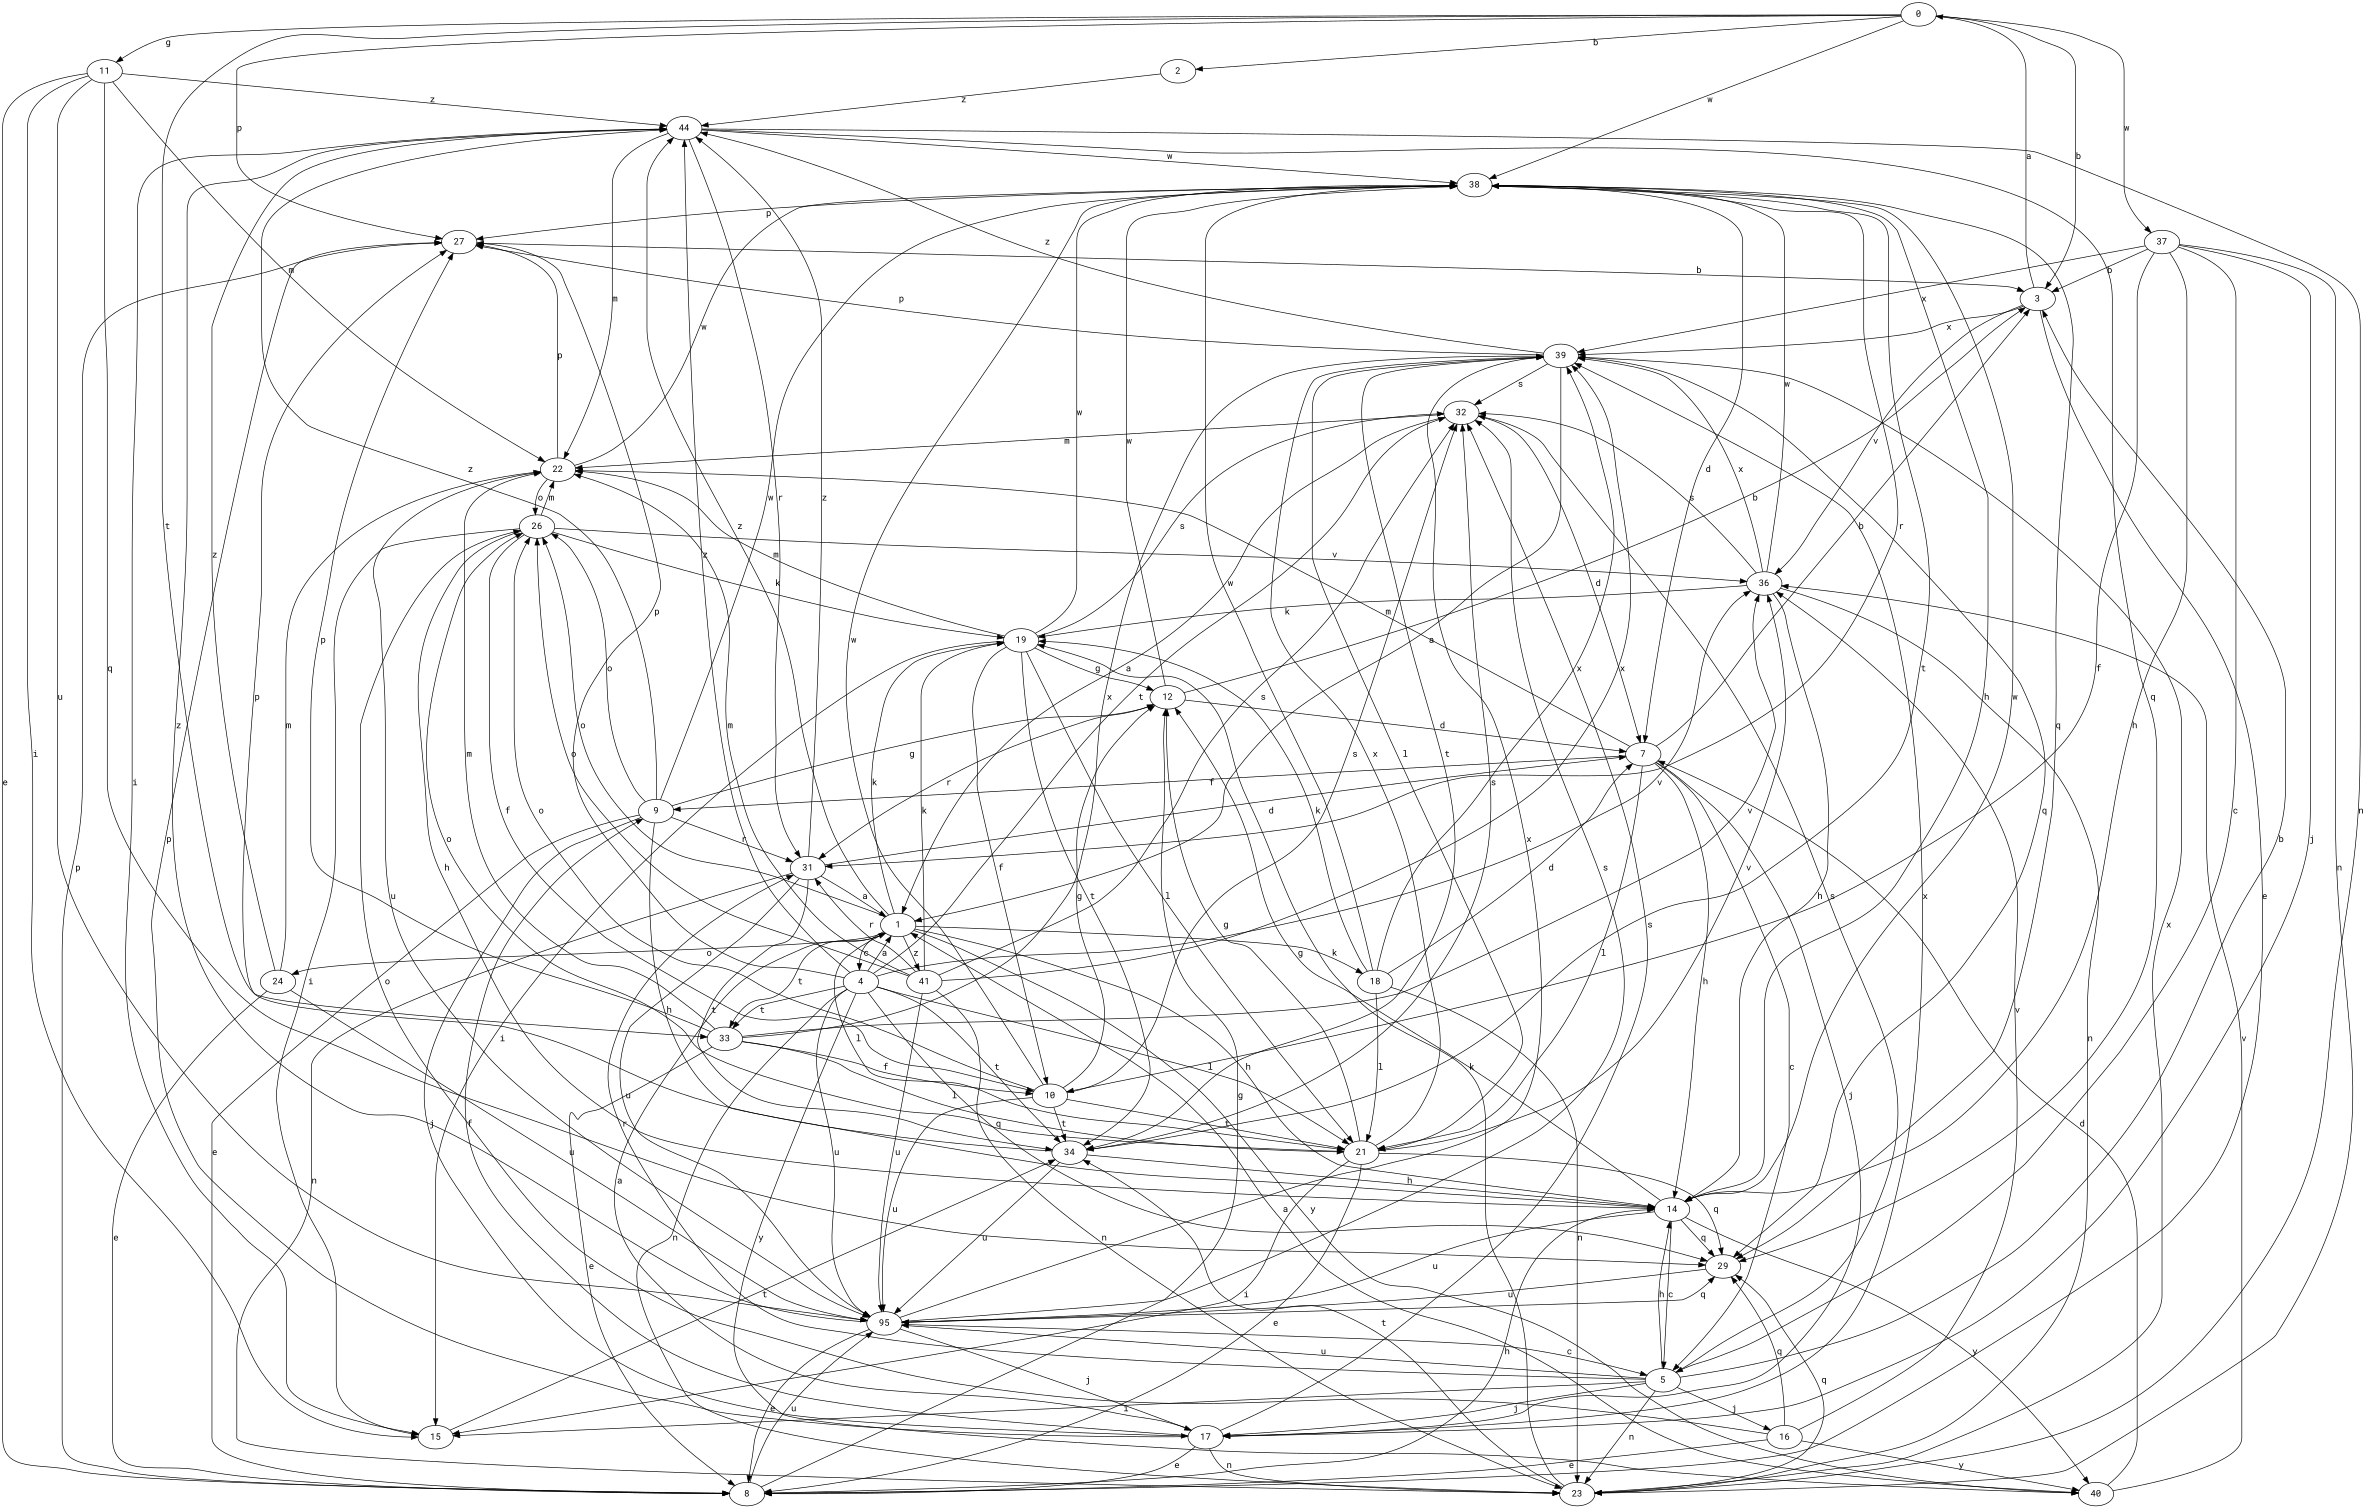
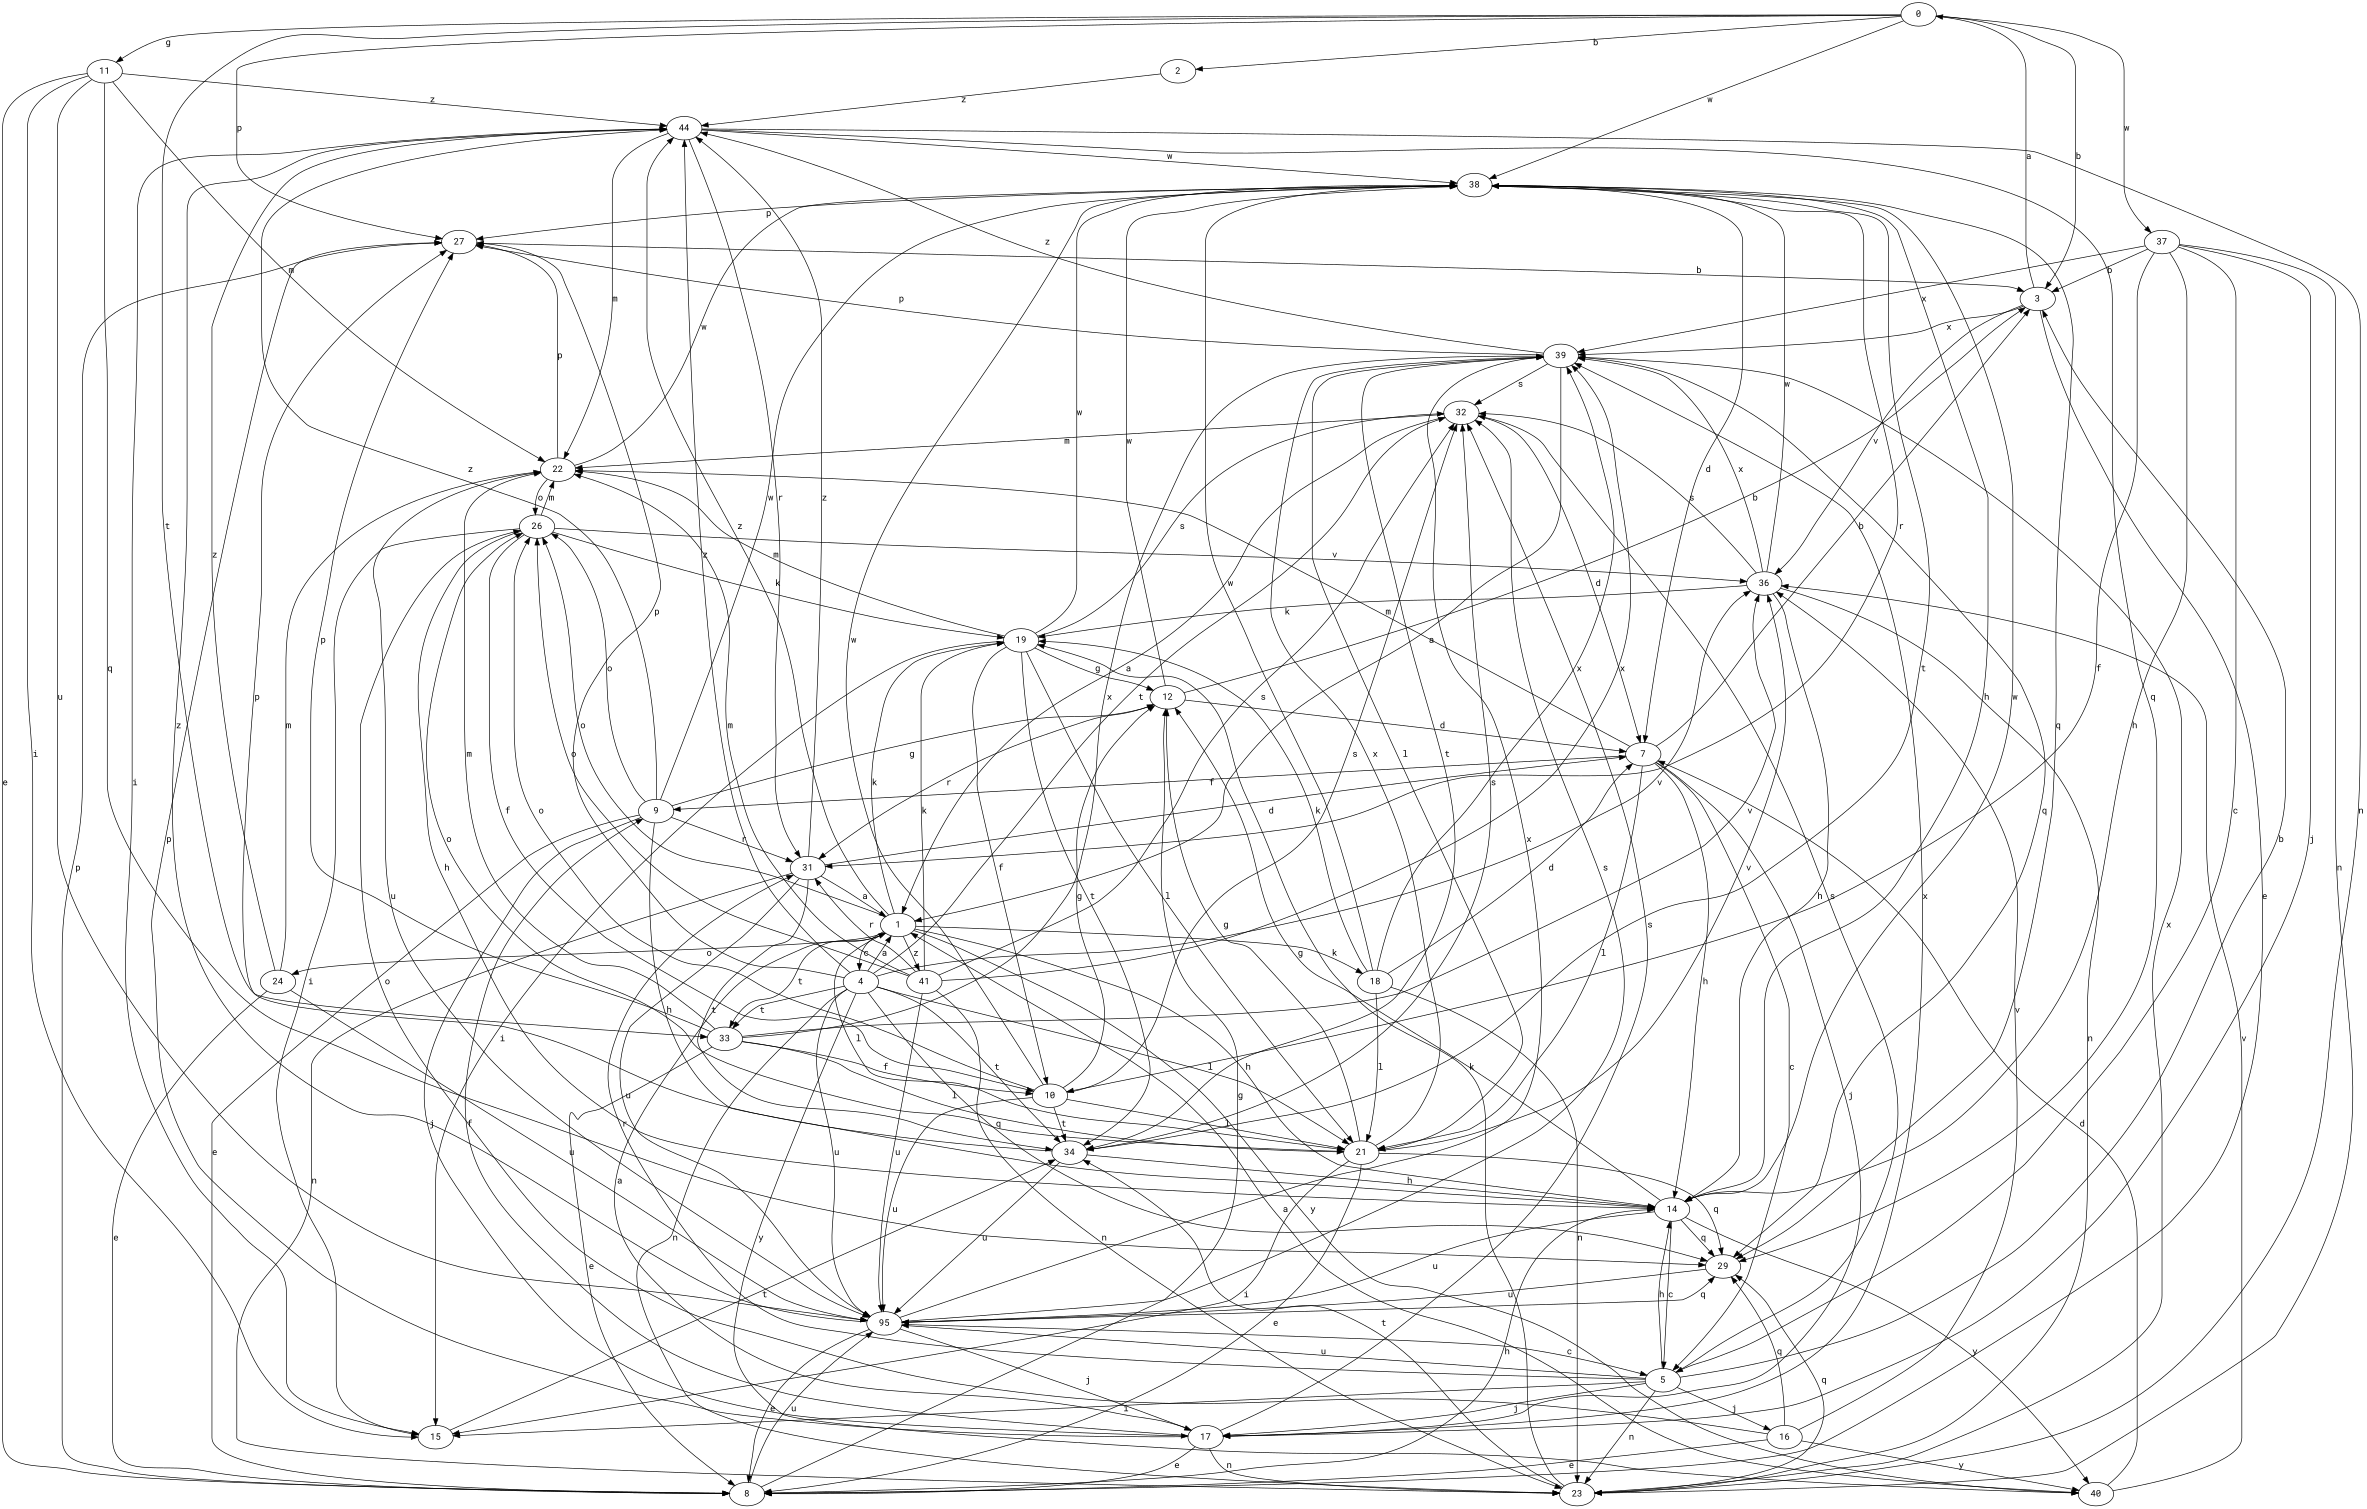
(1228, 1124) -> (1228, 1124)
